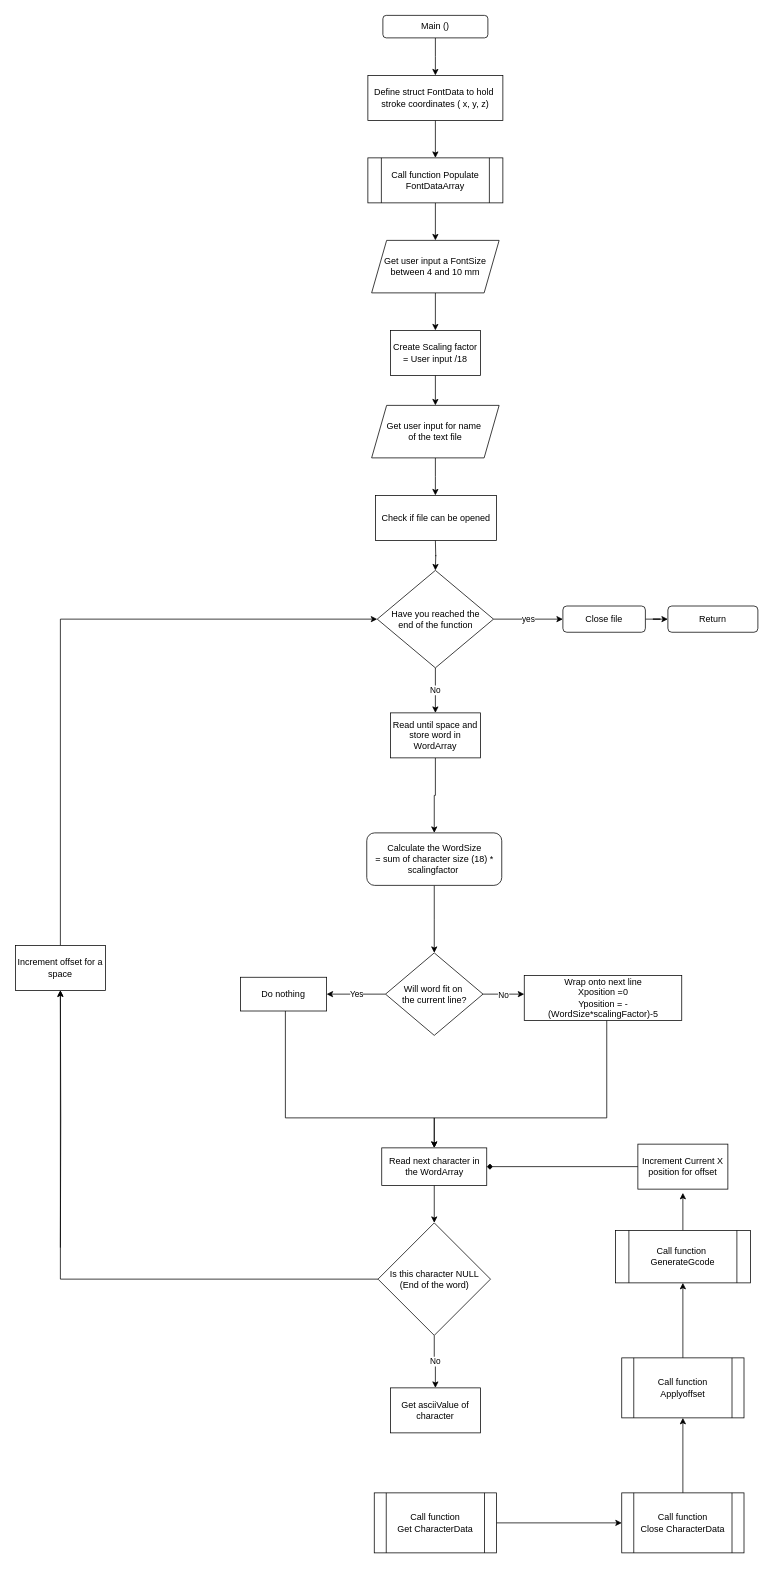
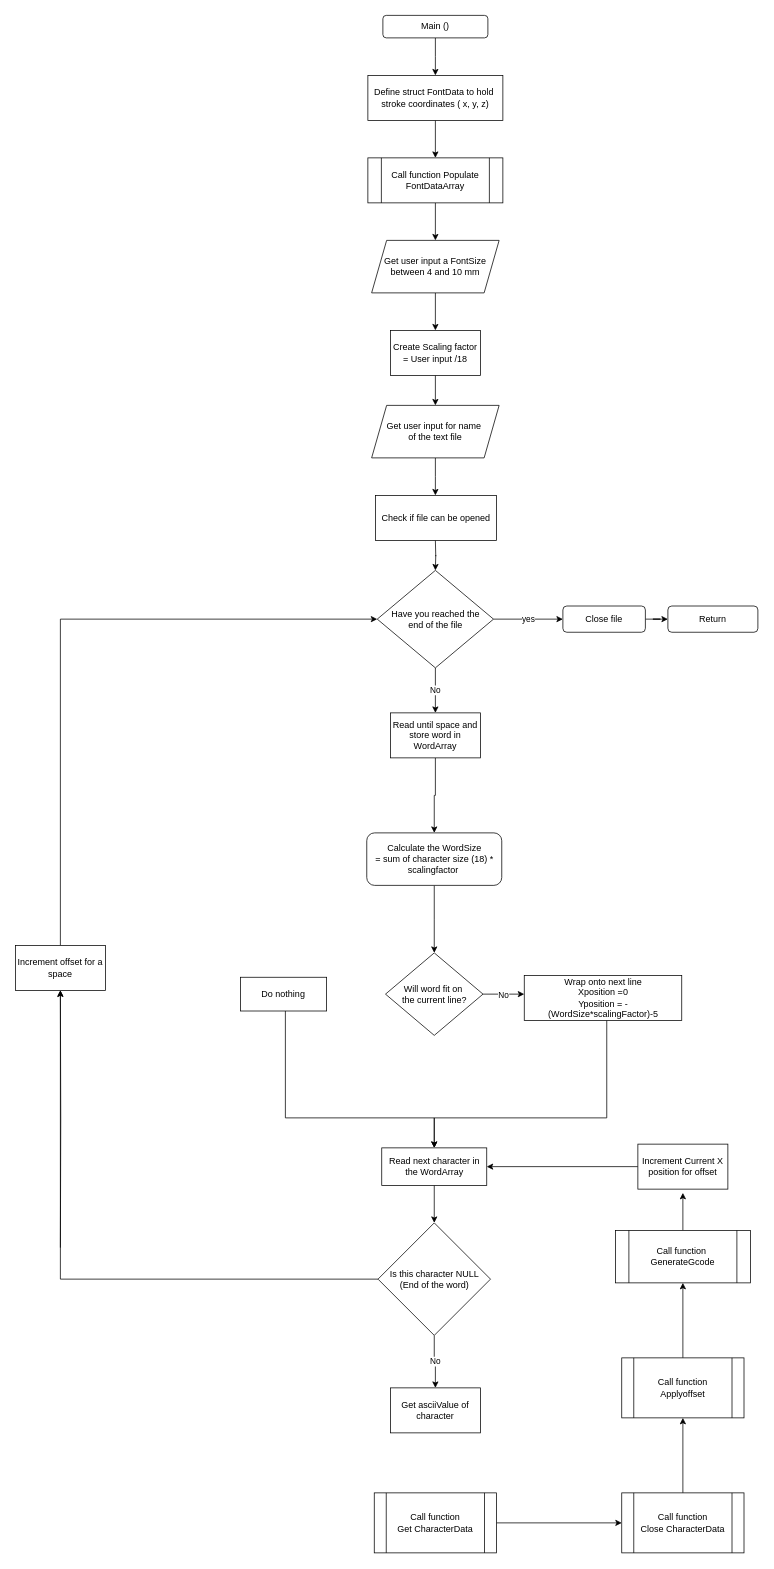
(436, 619) -> (436, 619)
(357, 994) -> none
(494, 1167) -> (493, 1167)
